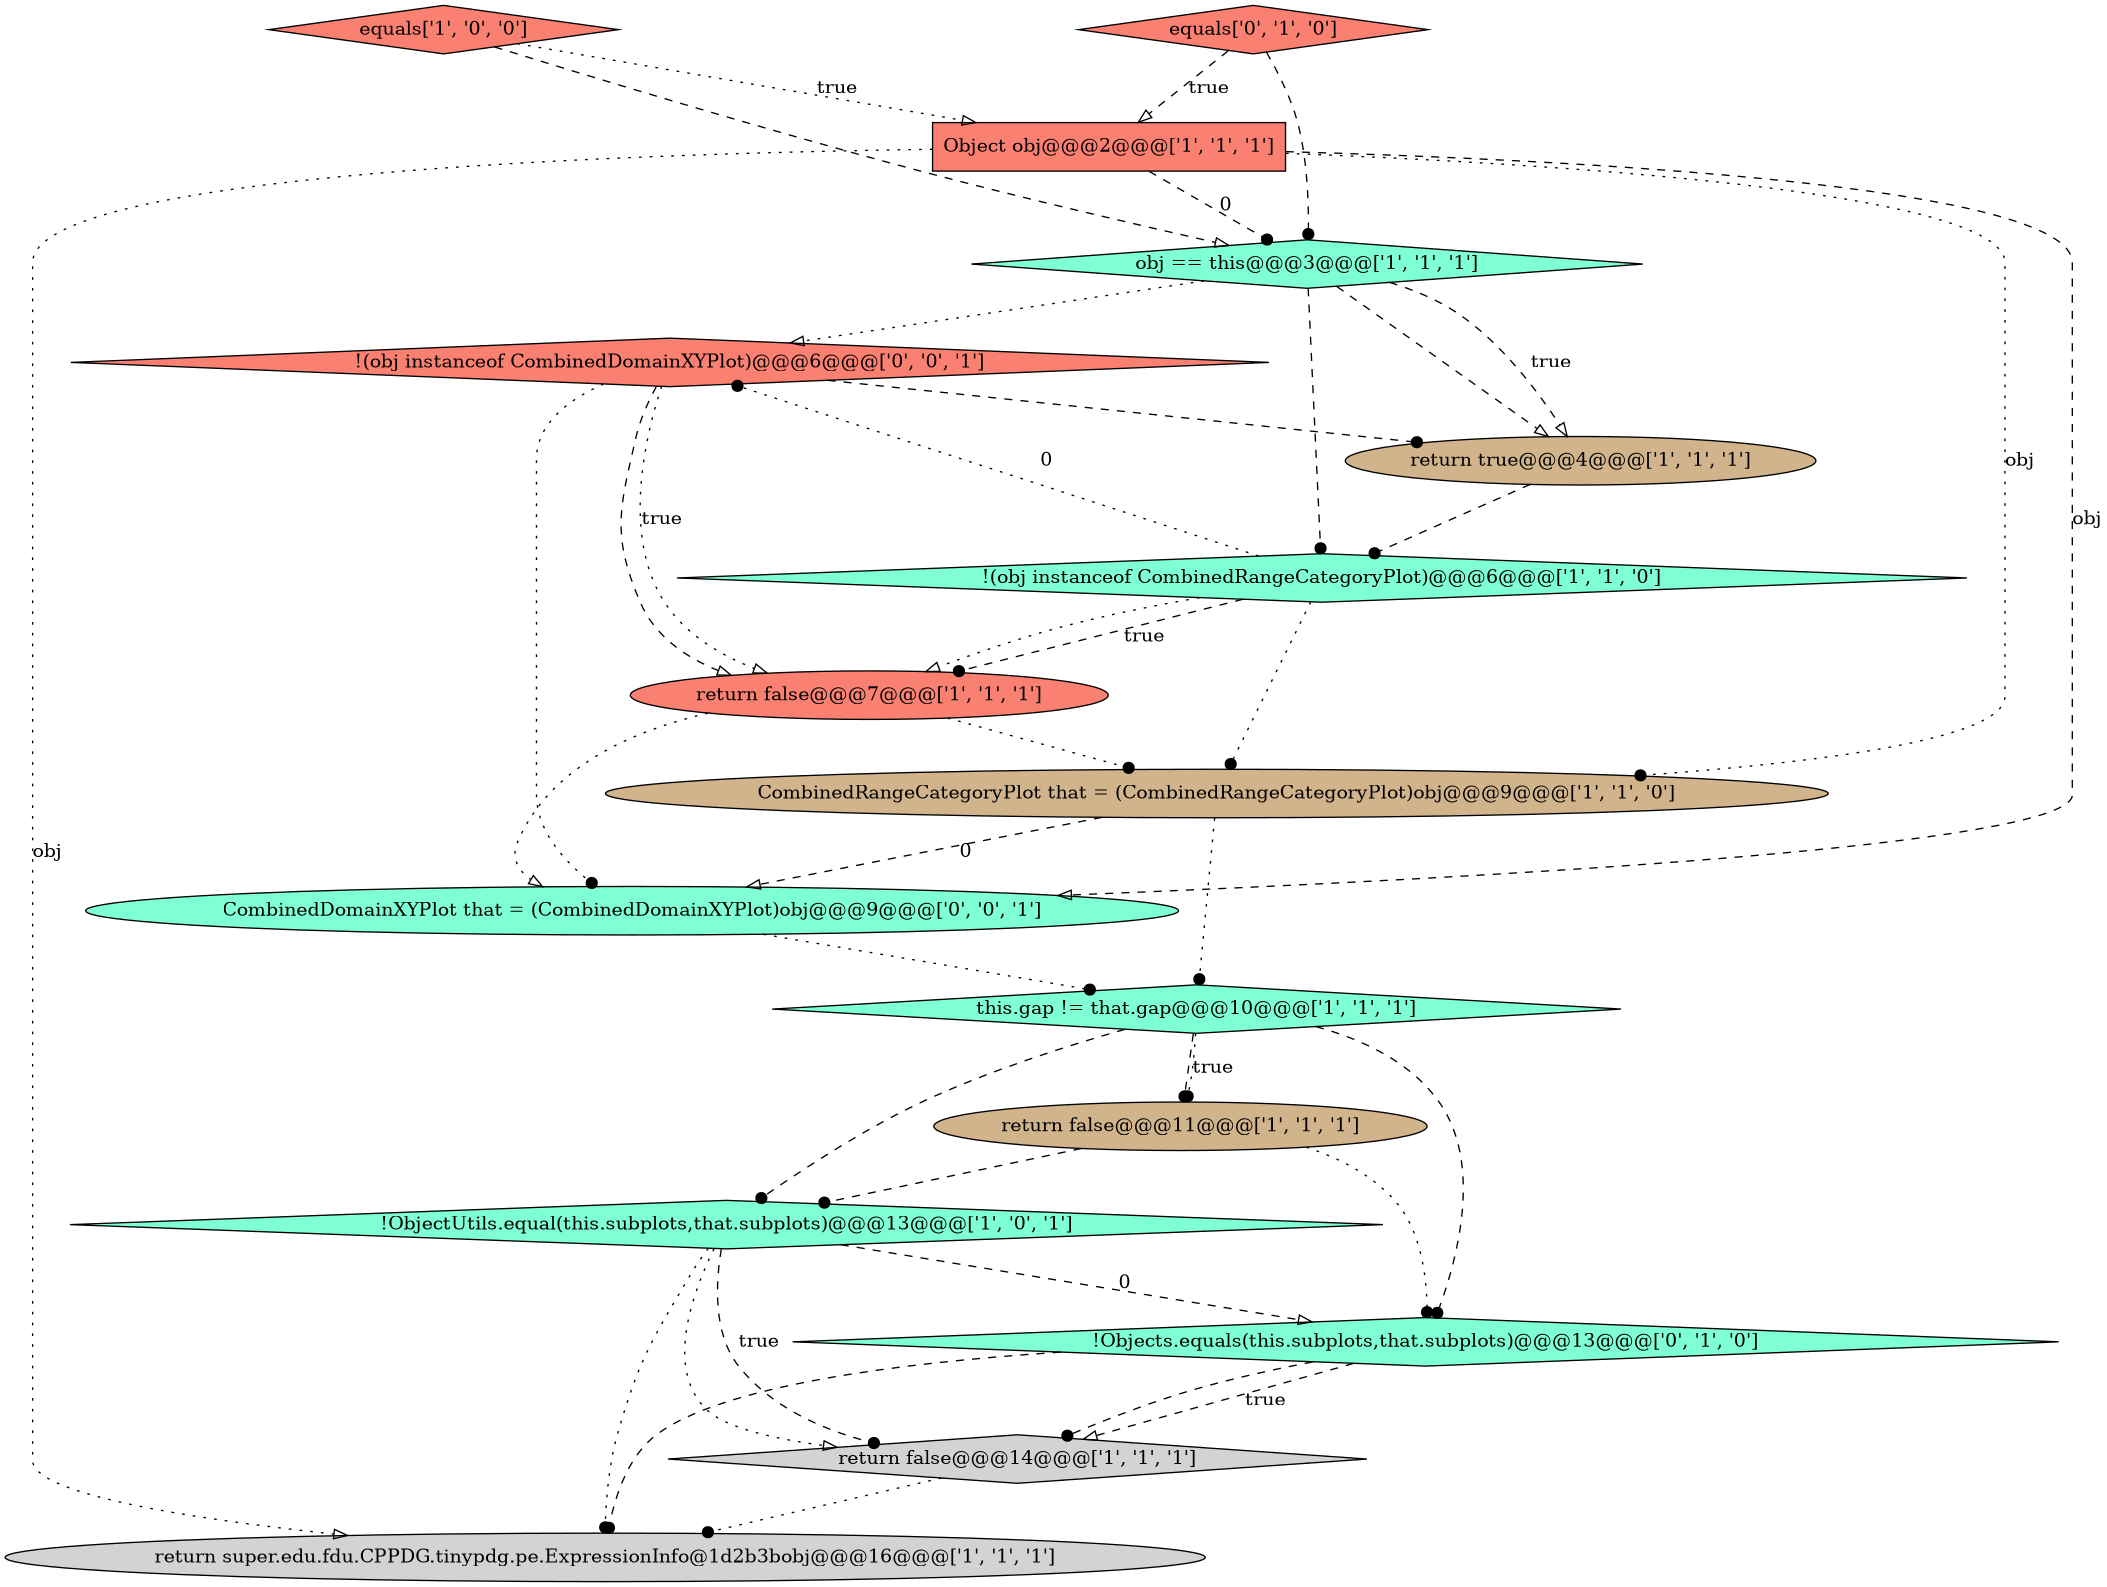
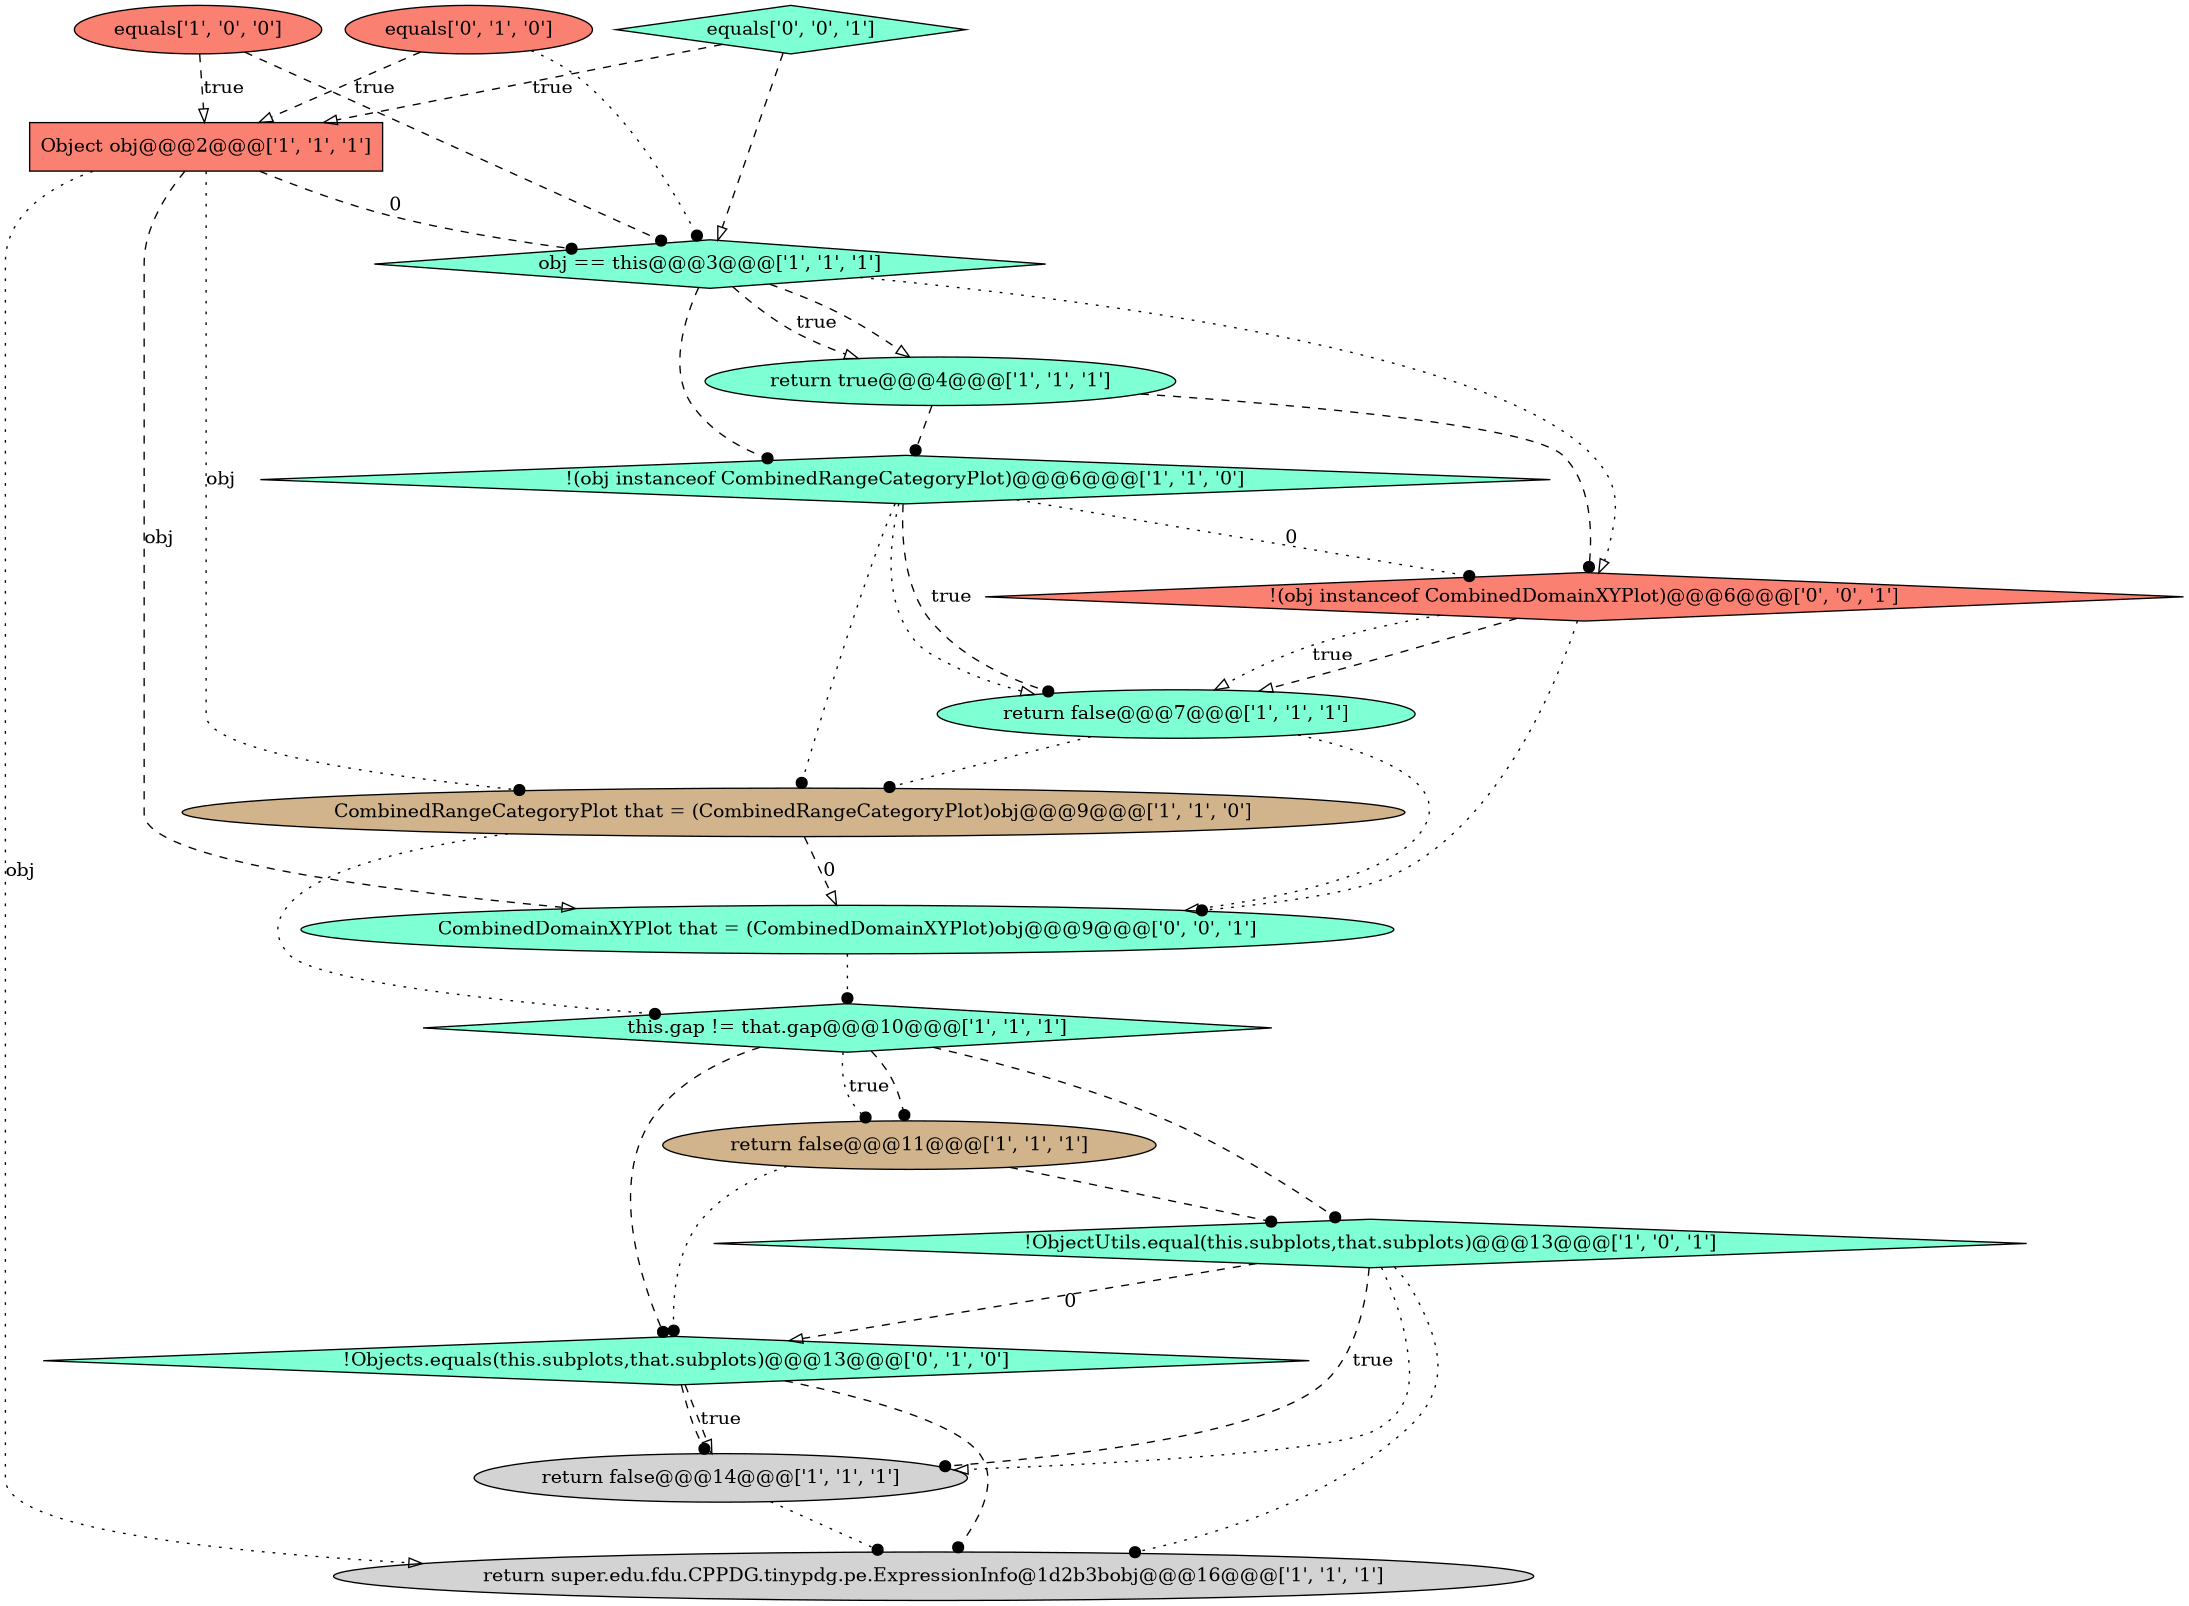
(444, 30) -> (198, 30)
none -> (791, 30)
(1253, 30) -> (469, 30)
(740, 82) -> (202, 82)
(1301, 137) -> (627, 127)
(817, 143) -> (450, 145)
(1119, 411) -> (1410, 419)
(1581, 461) -> (940, 381)
(869, 695) -> (1176, 714)
(1017, 1459) -> (721, 1478)
